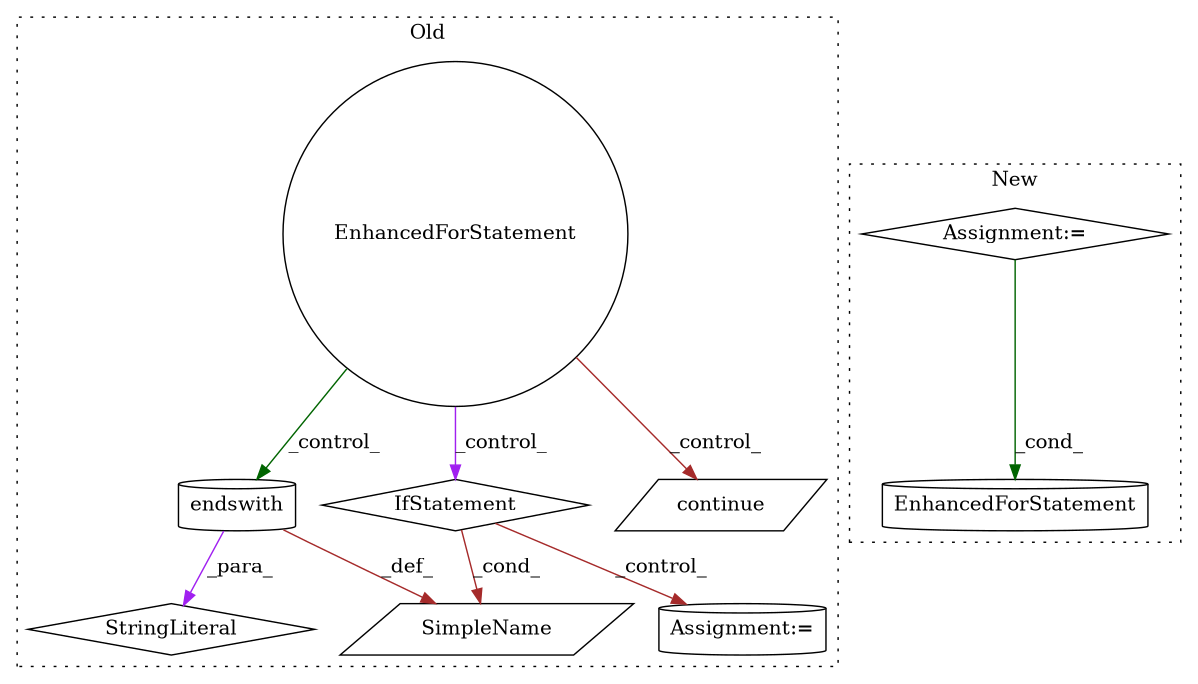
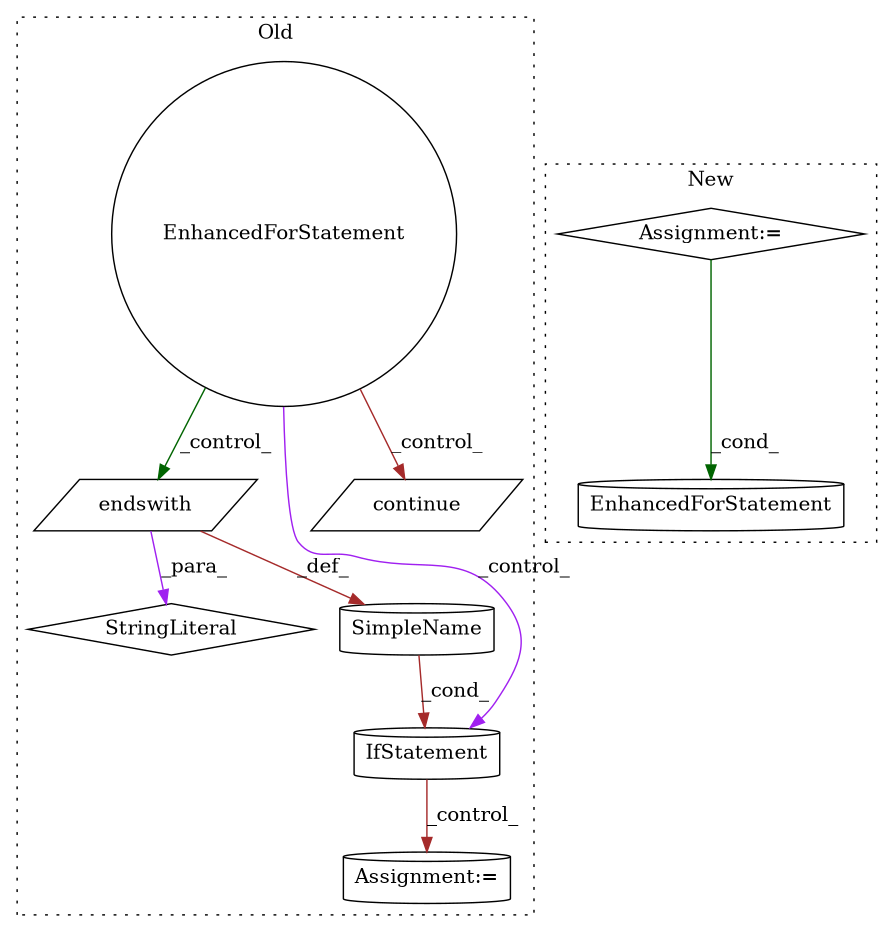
(237, 505) -> (146, 505)
(455, 505) -> (427, 754)
(469, 560) -> (421, 684)
(487, 629) -> (417, 629)
